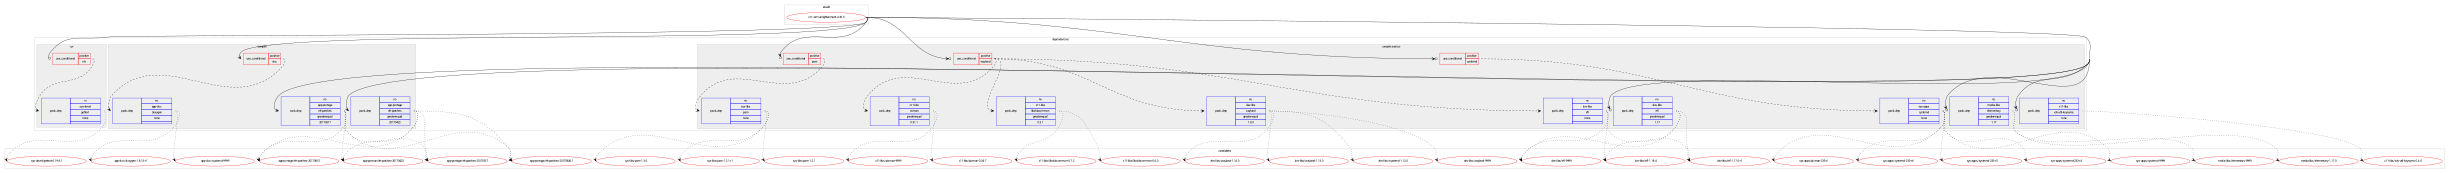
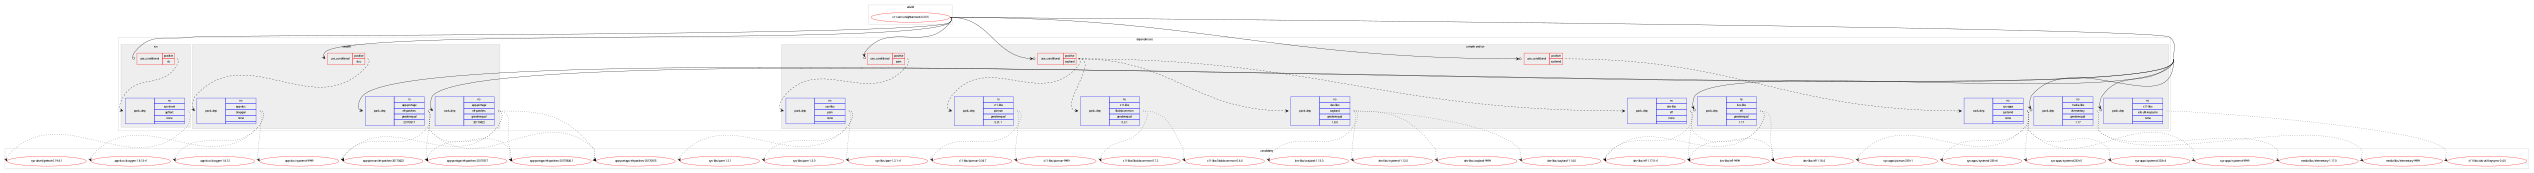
none -> (215, 161)
